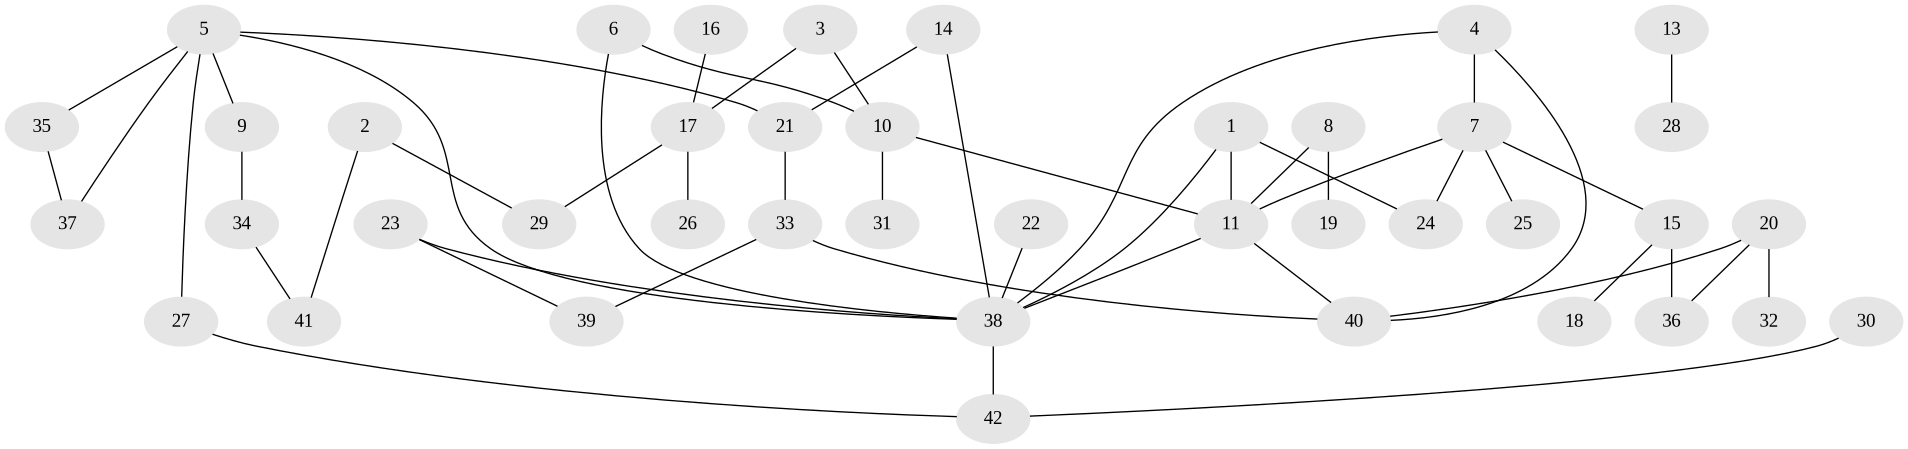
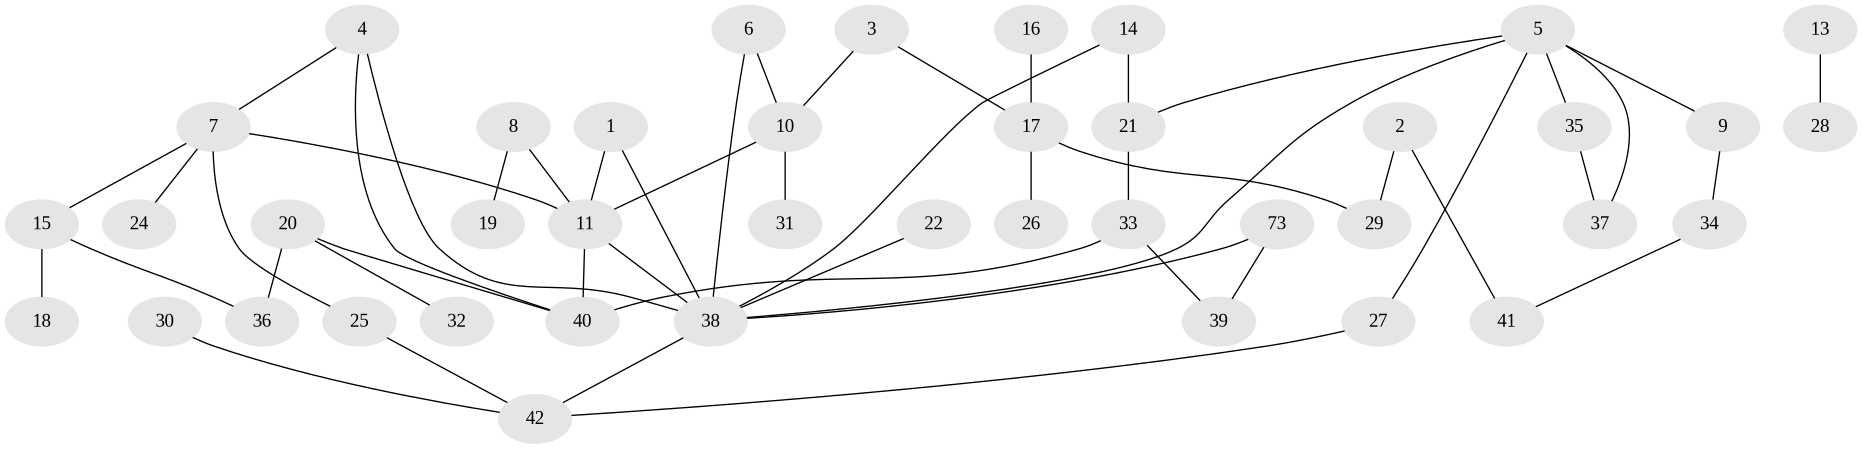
(1318, 171) -> none
(391, 224) -> (1277, 224)
none -> (447, 370)
